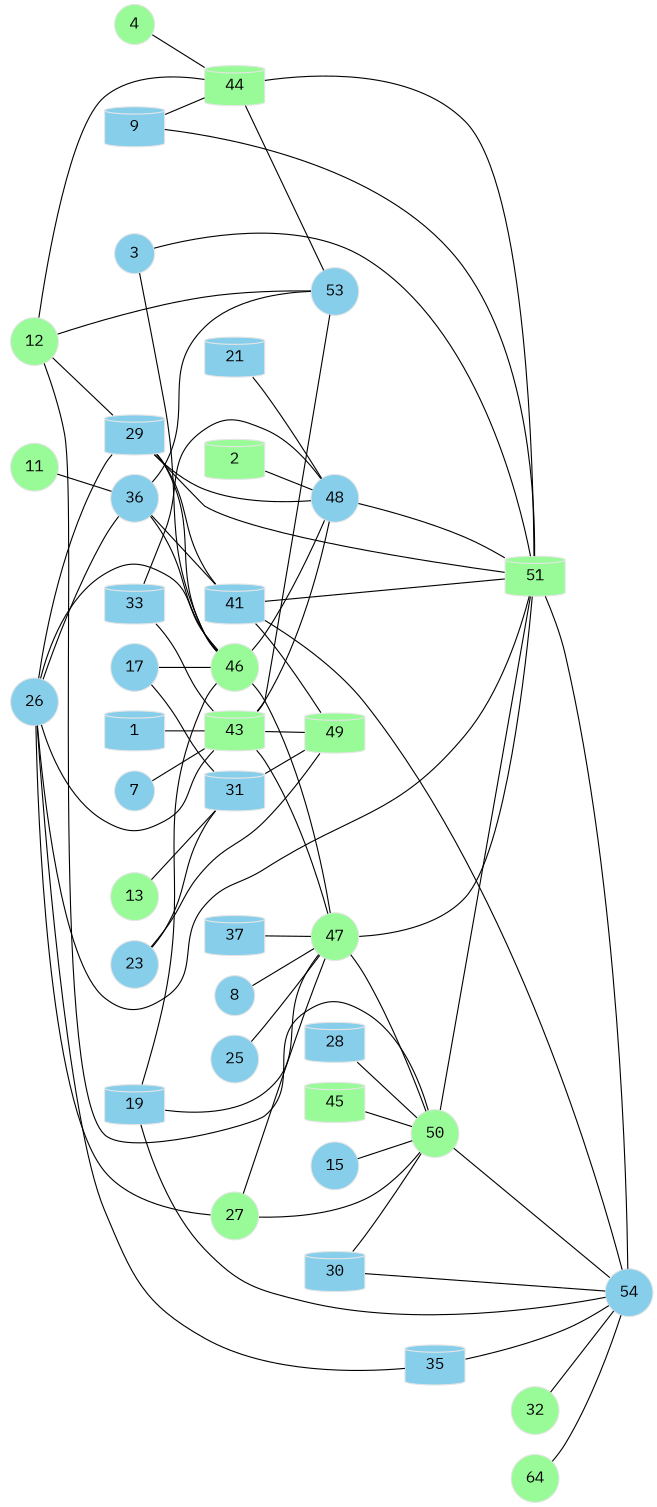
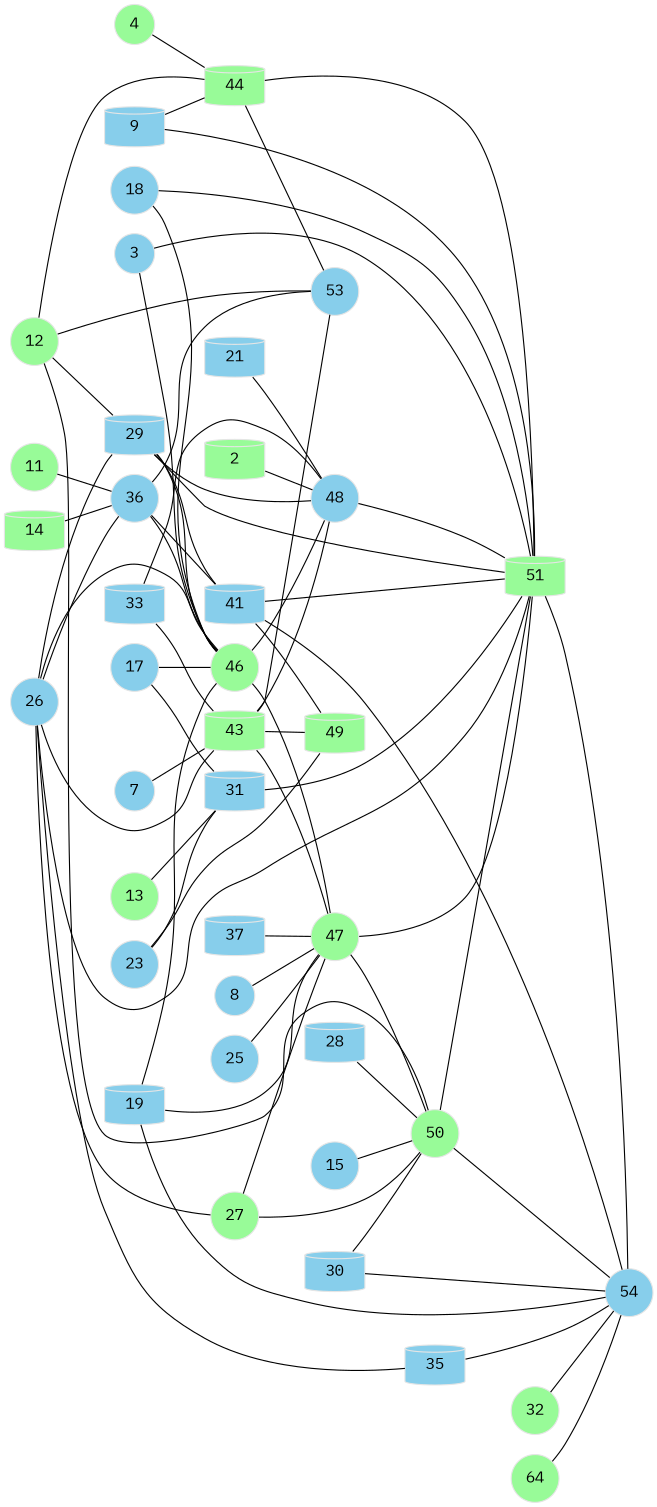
none -> (135, 190)
none -> (34, 531)
(135, 731) -> none
(284, 763) -> (416, 726)
(335, 1102) -> none
